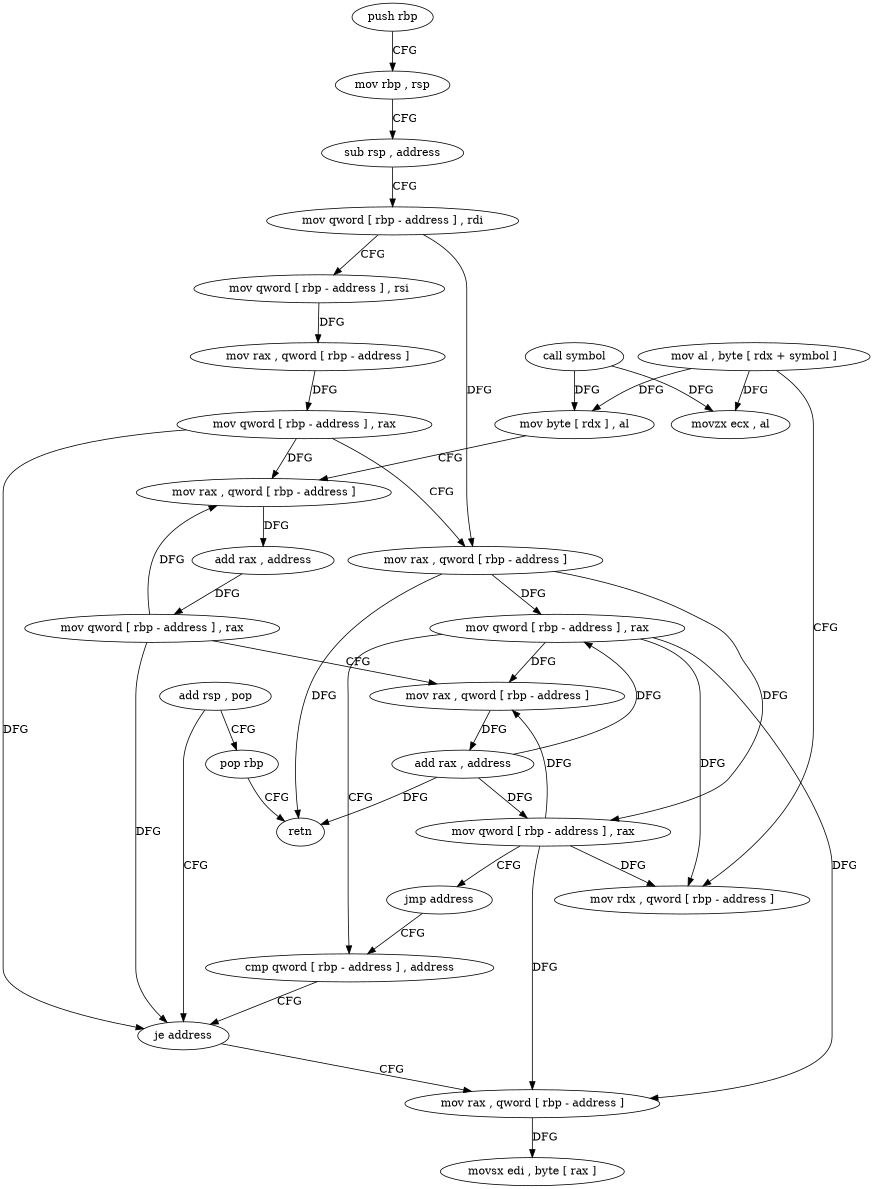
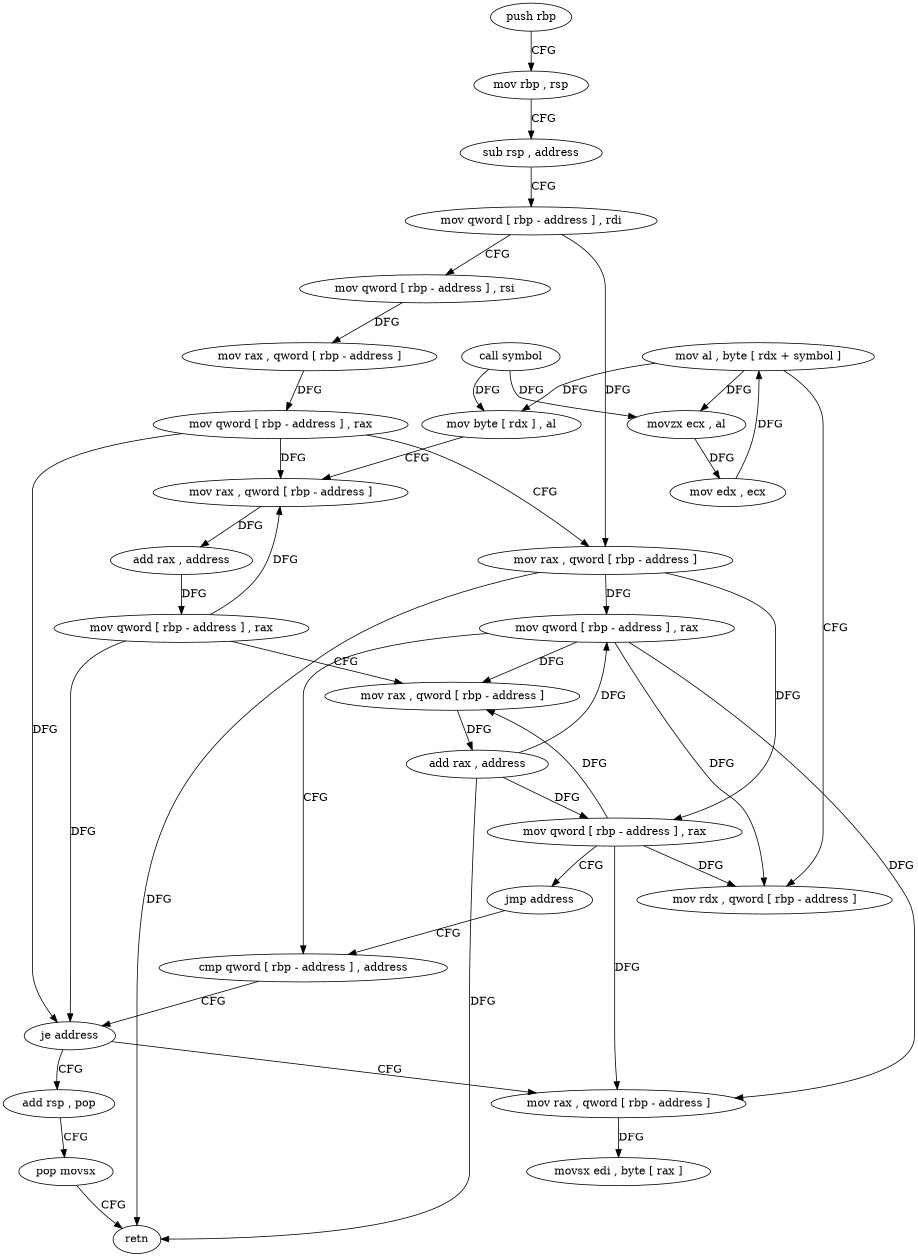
none -> (728, 493)
(242, 764) -> (66, 1172)
(183, 859) -> (58, 1065)
